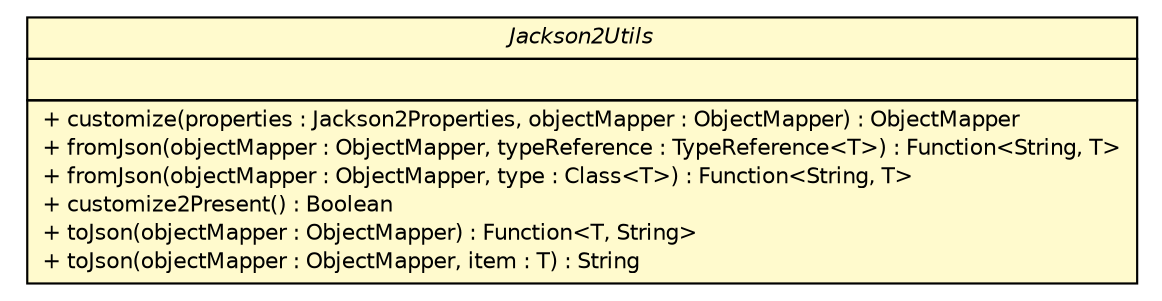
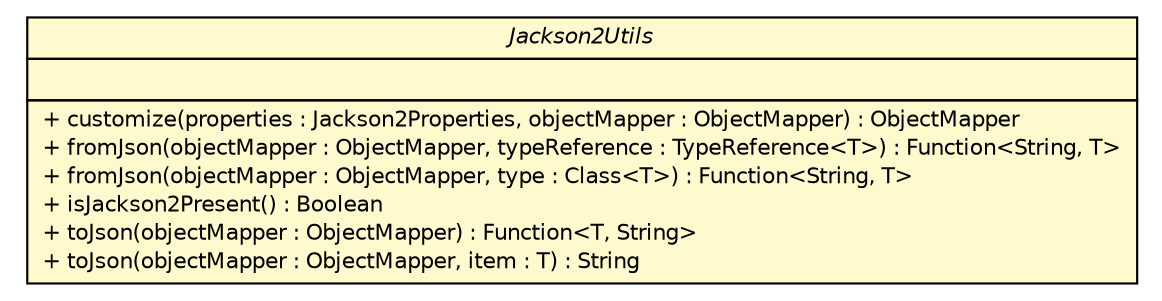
(218, 205) -> (214, 205)
